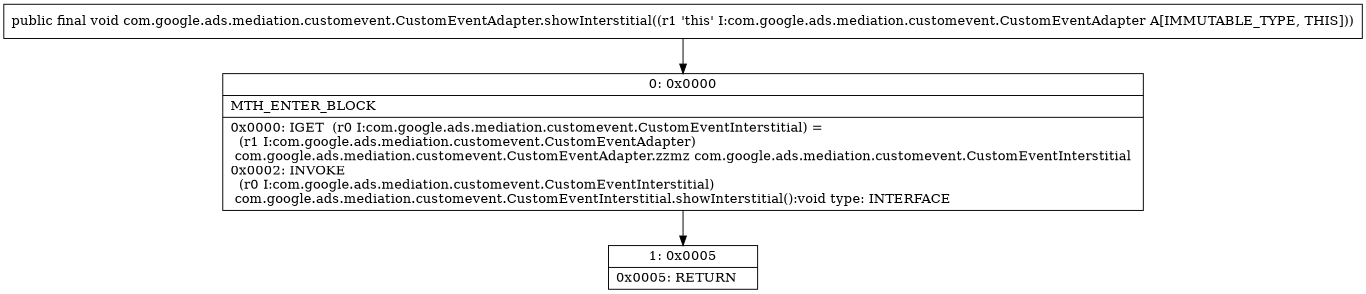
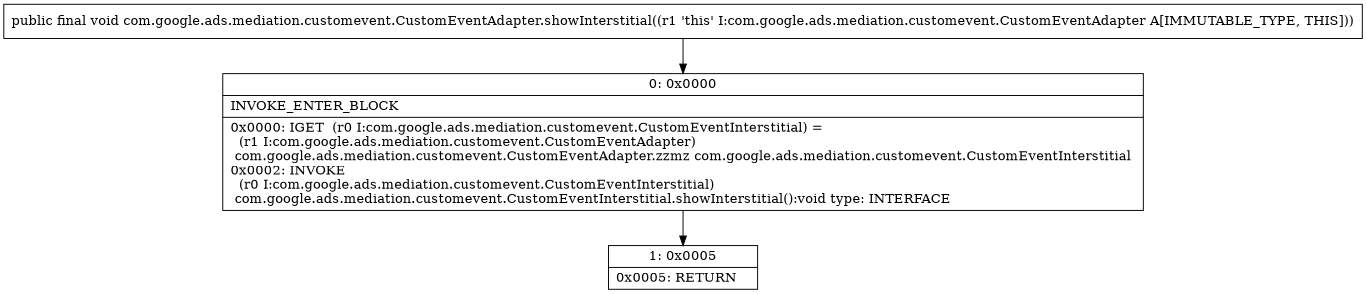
(304, 106) -> (315, 106)
